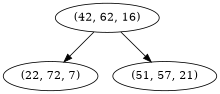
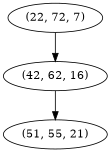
(82, 44) -> (55, 43)
(165, 76) -> (55, 134)
